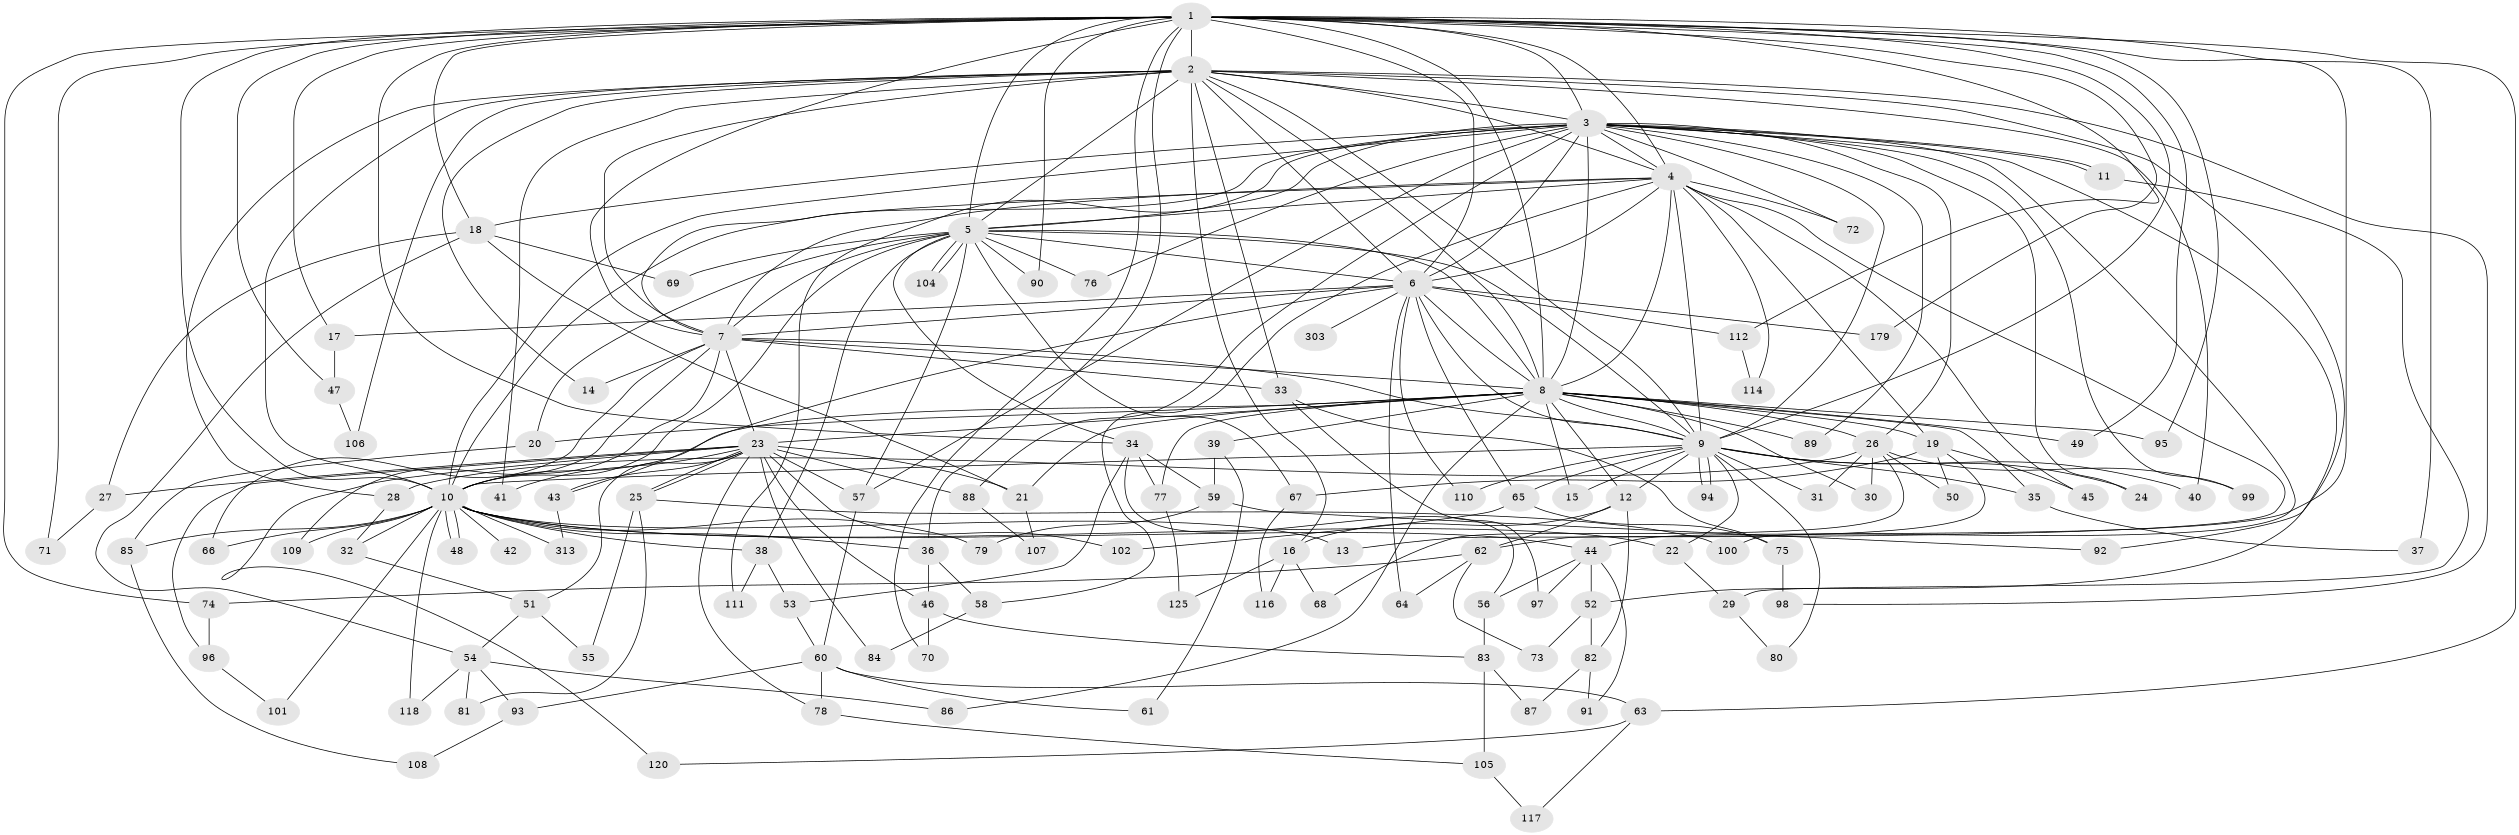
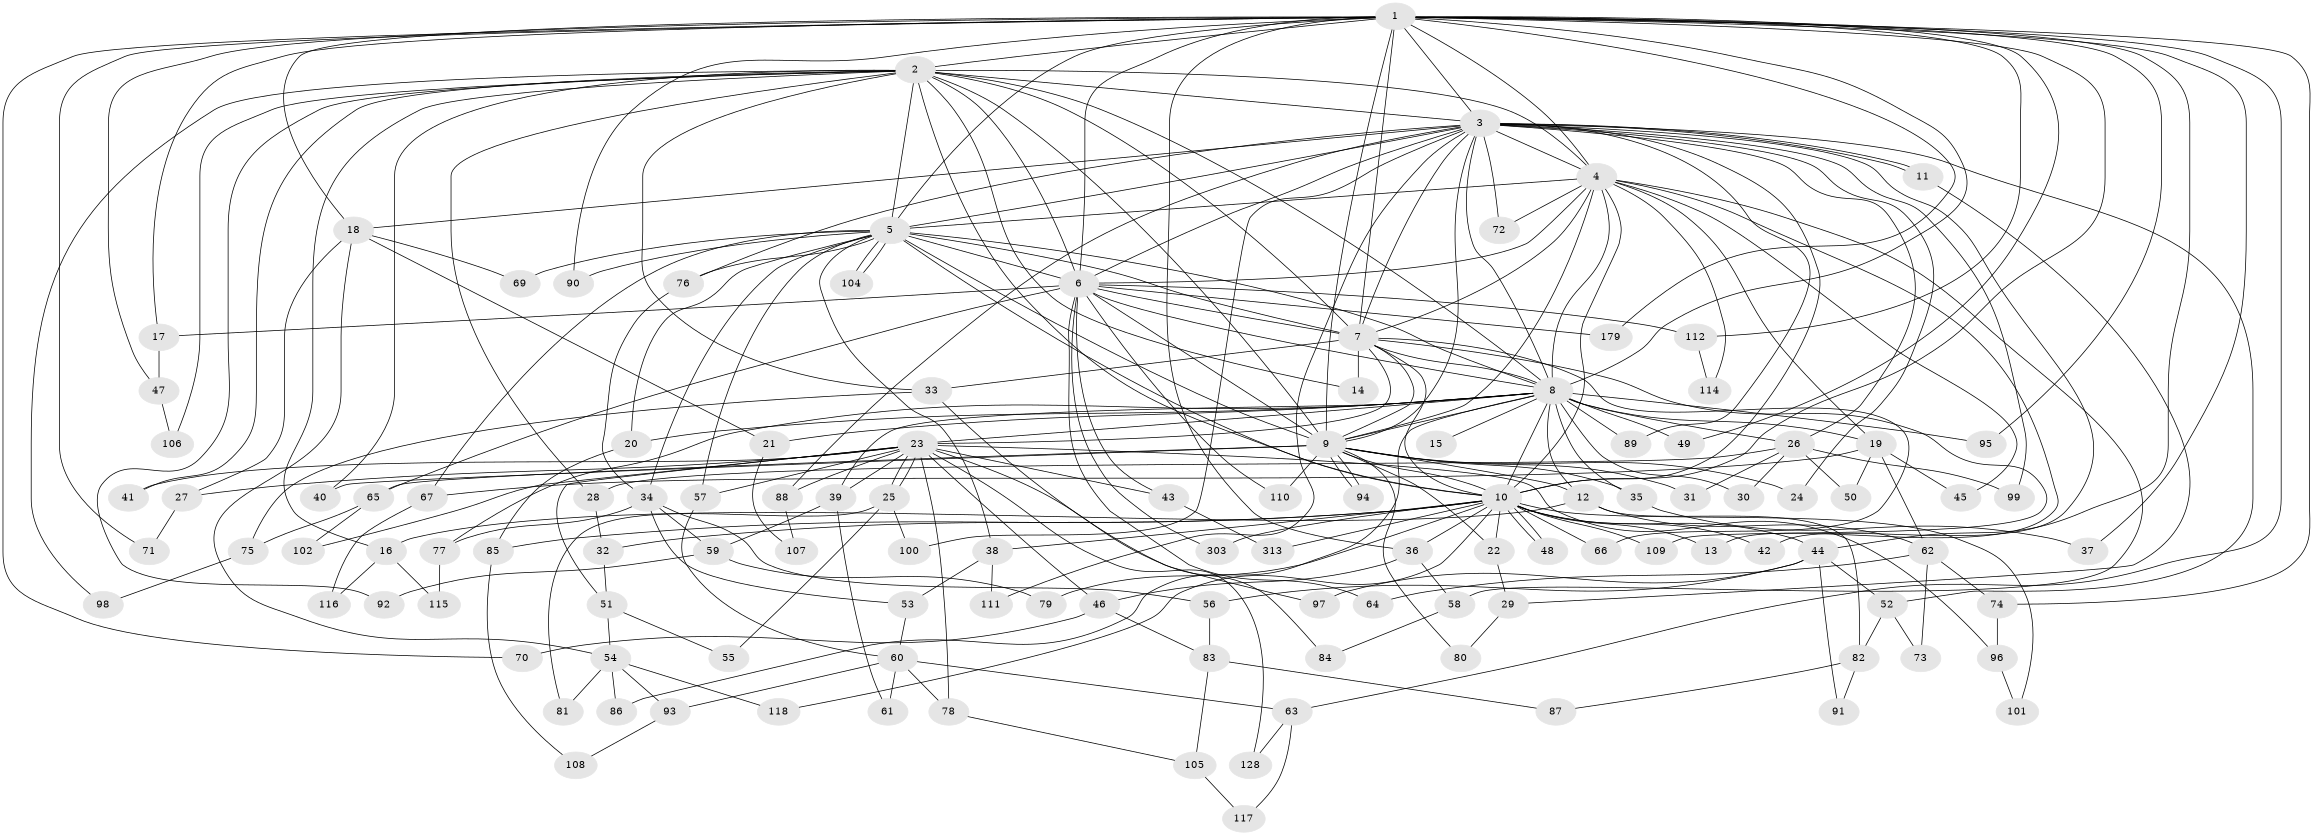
(379, 174) -> (610, 386)
(1232, 286) -> (1999, 285)
(848, 454) -> (873, 474)
(1639, 469) -> none
none -> (1307, 525)
(1179, 605) -> (439, 605)
(1321, 605) -> none
(659, 765) -> (1251, 765)
